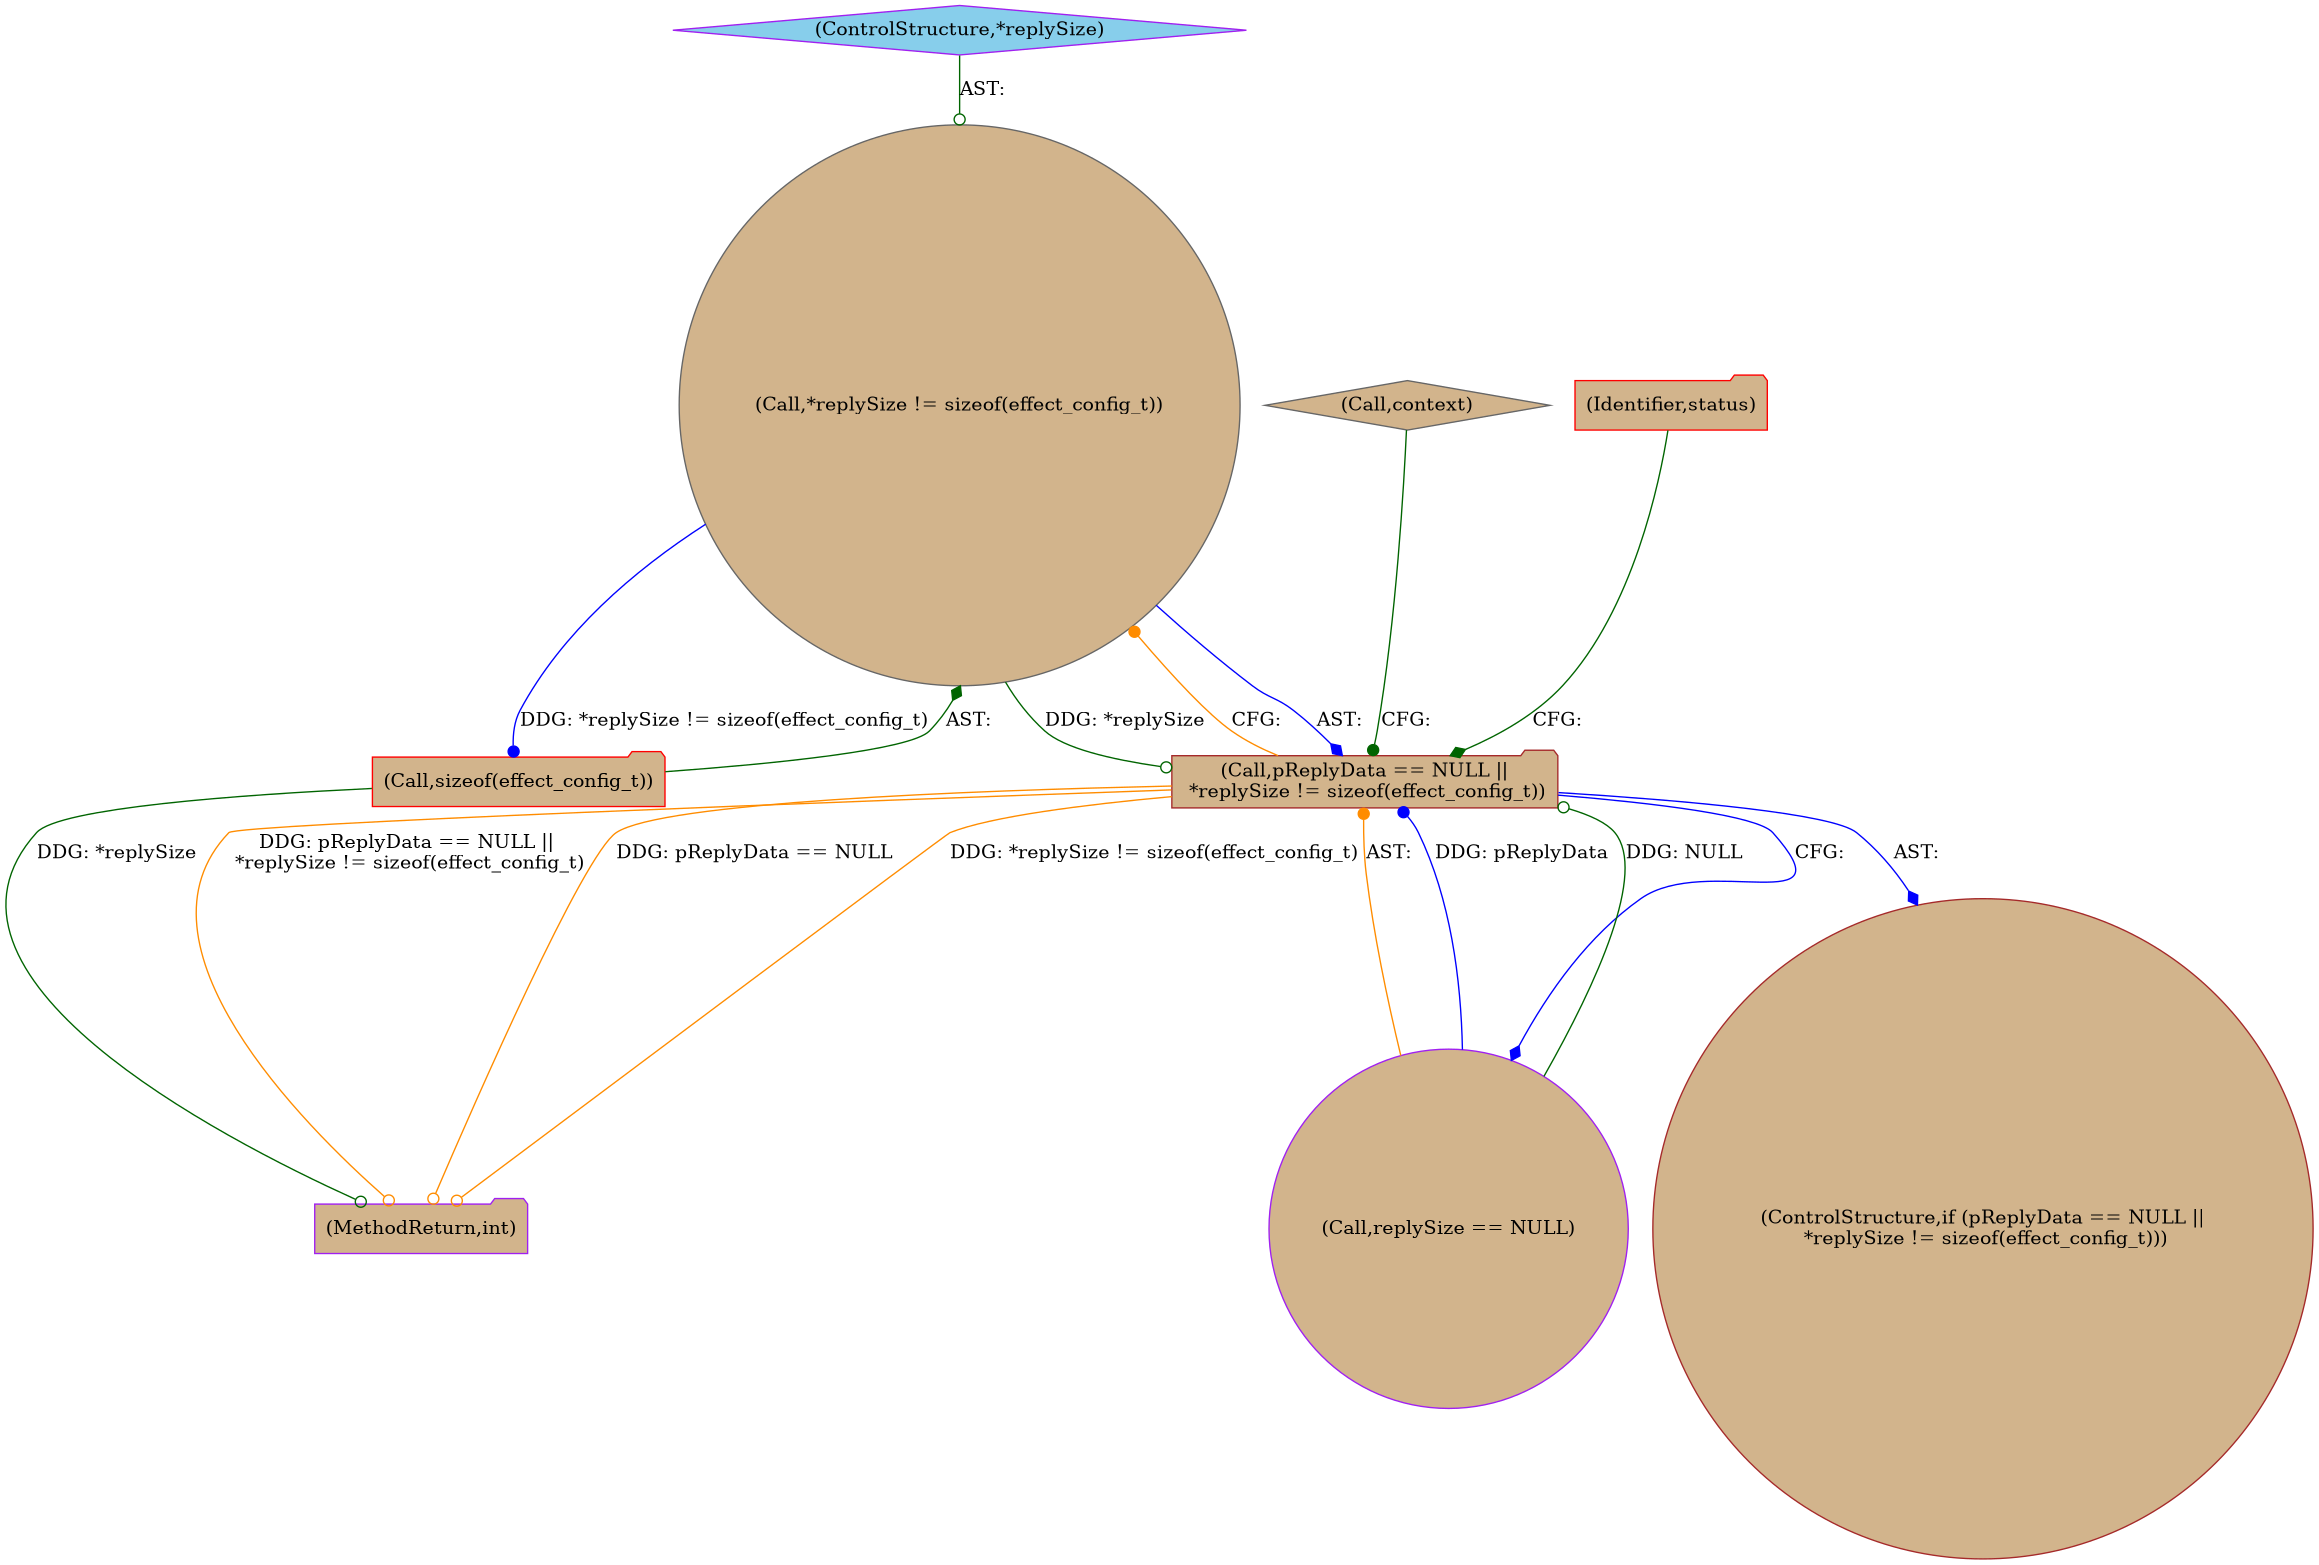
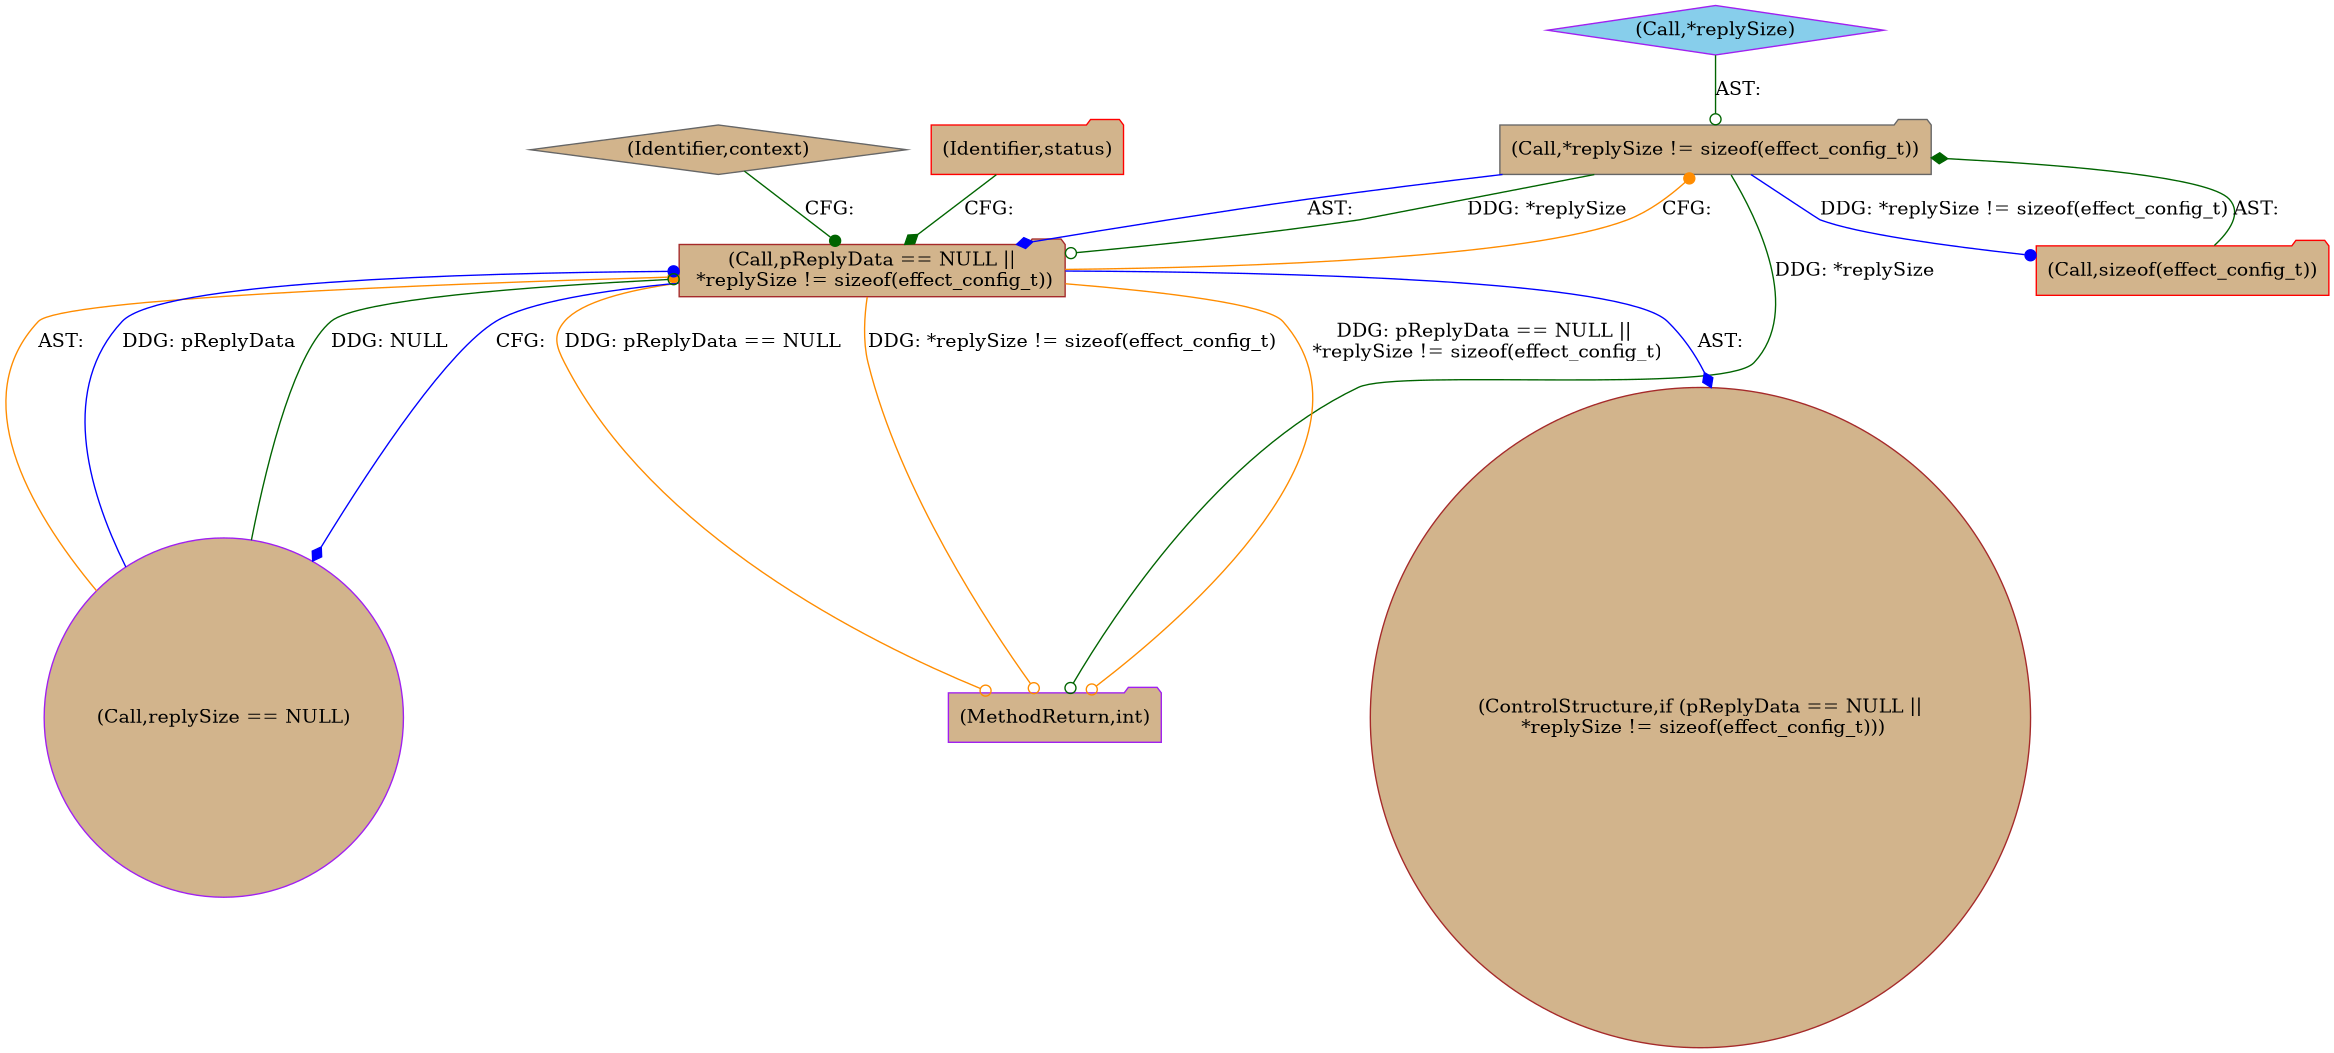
(960, 30) -> (1716, 30)
(960, 405) -> (1716, 150)
(1407, 405) -> (718, 150)
(12, 932) -> (1450, 380)
